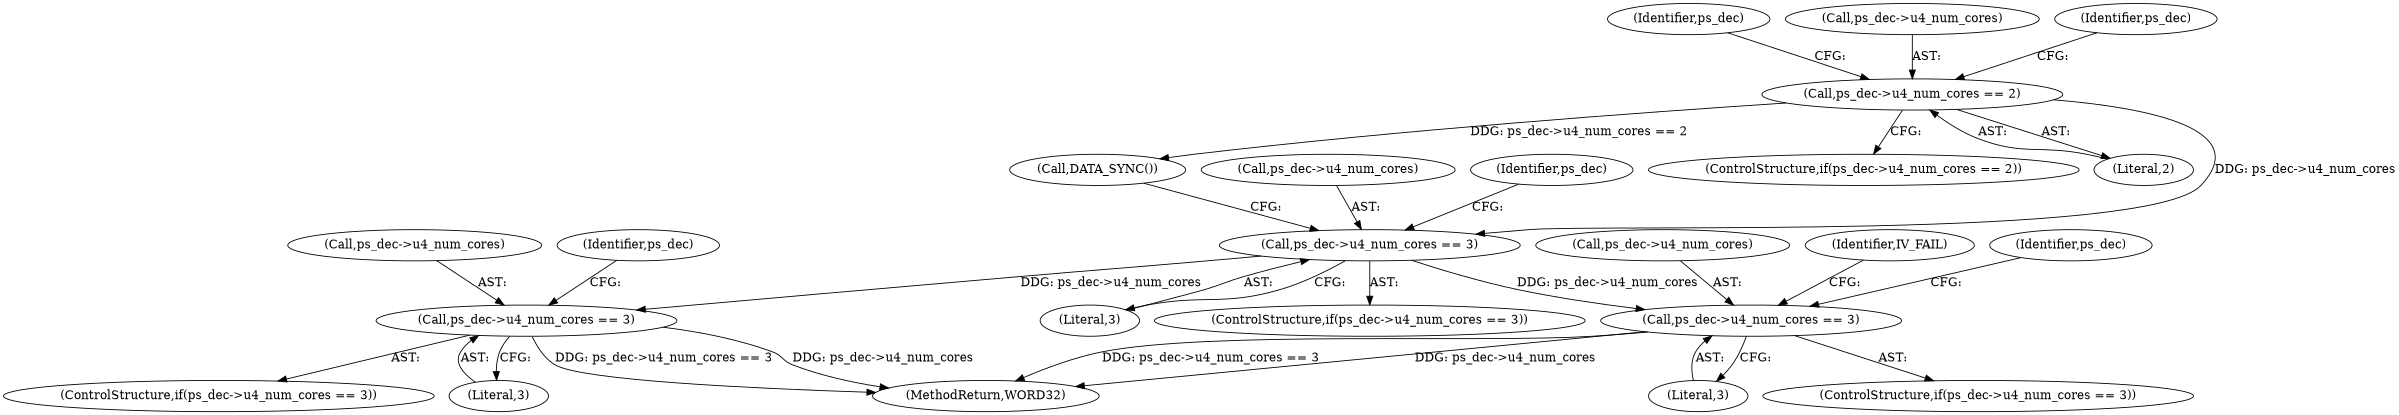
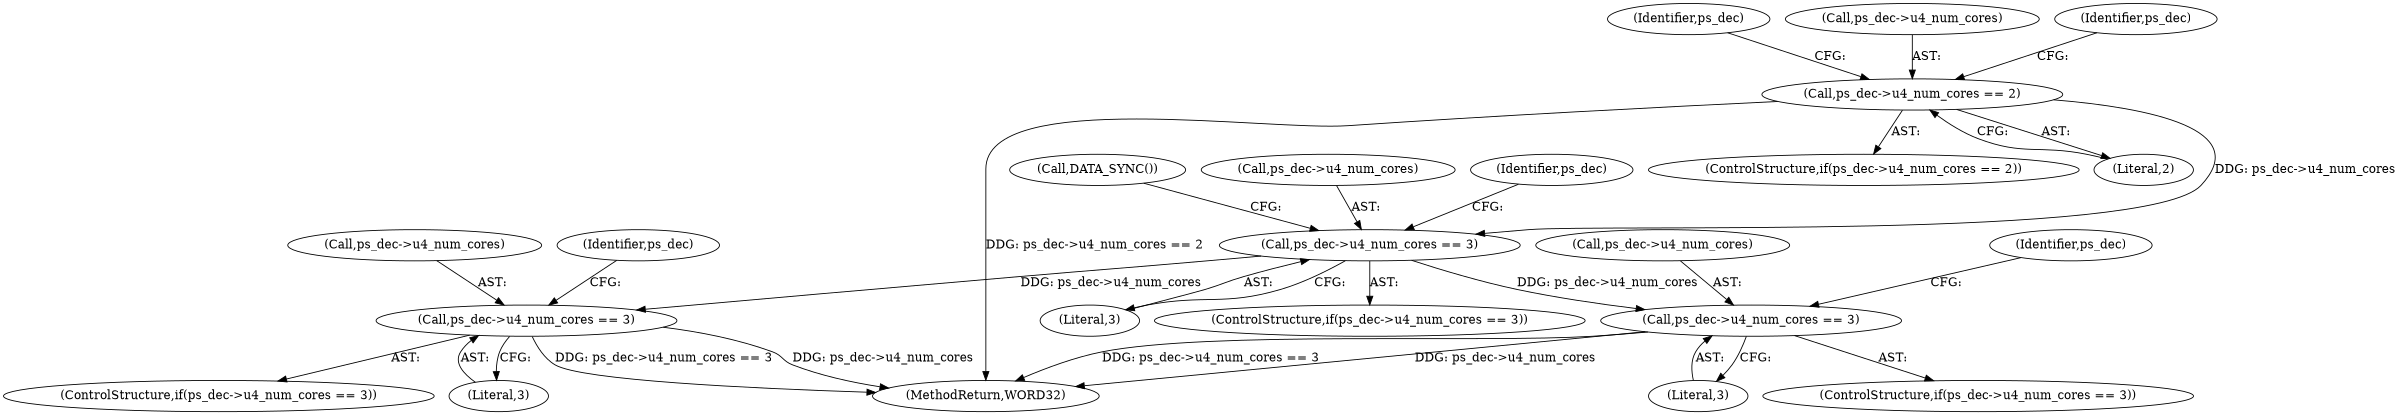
(1477, 126) -> (1271, 124)
(1908, 132) -> (1908, 132)
(1995, 132) -> (1995, 132)
(1890, 245) -> none
